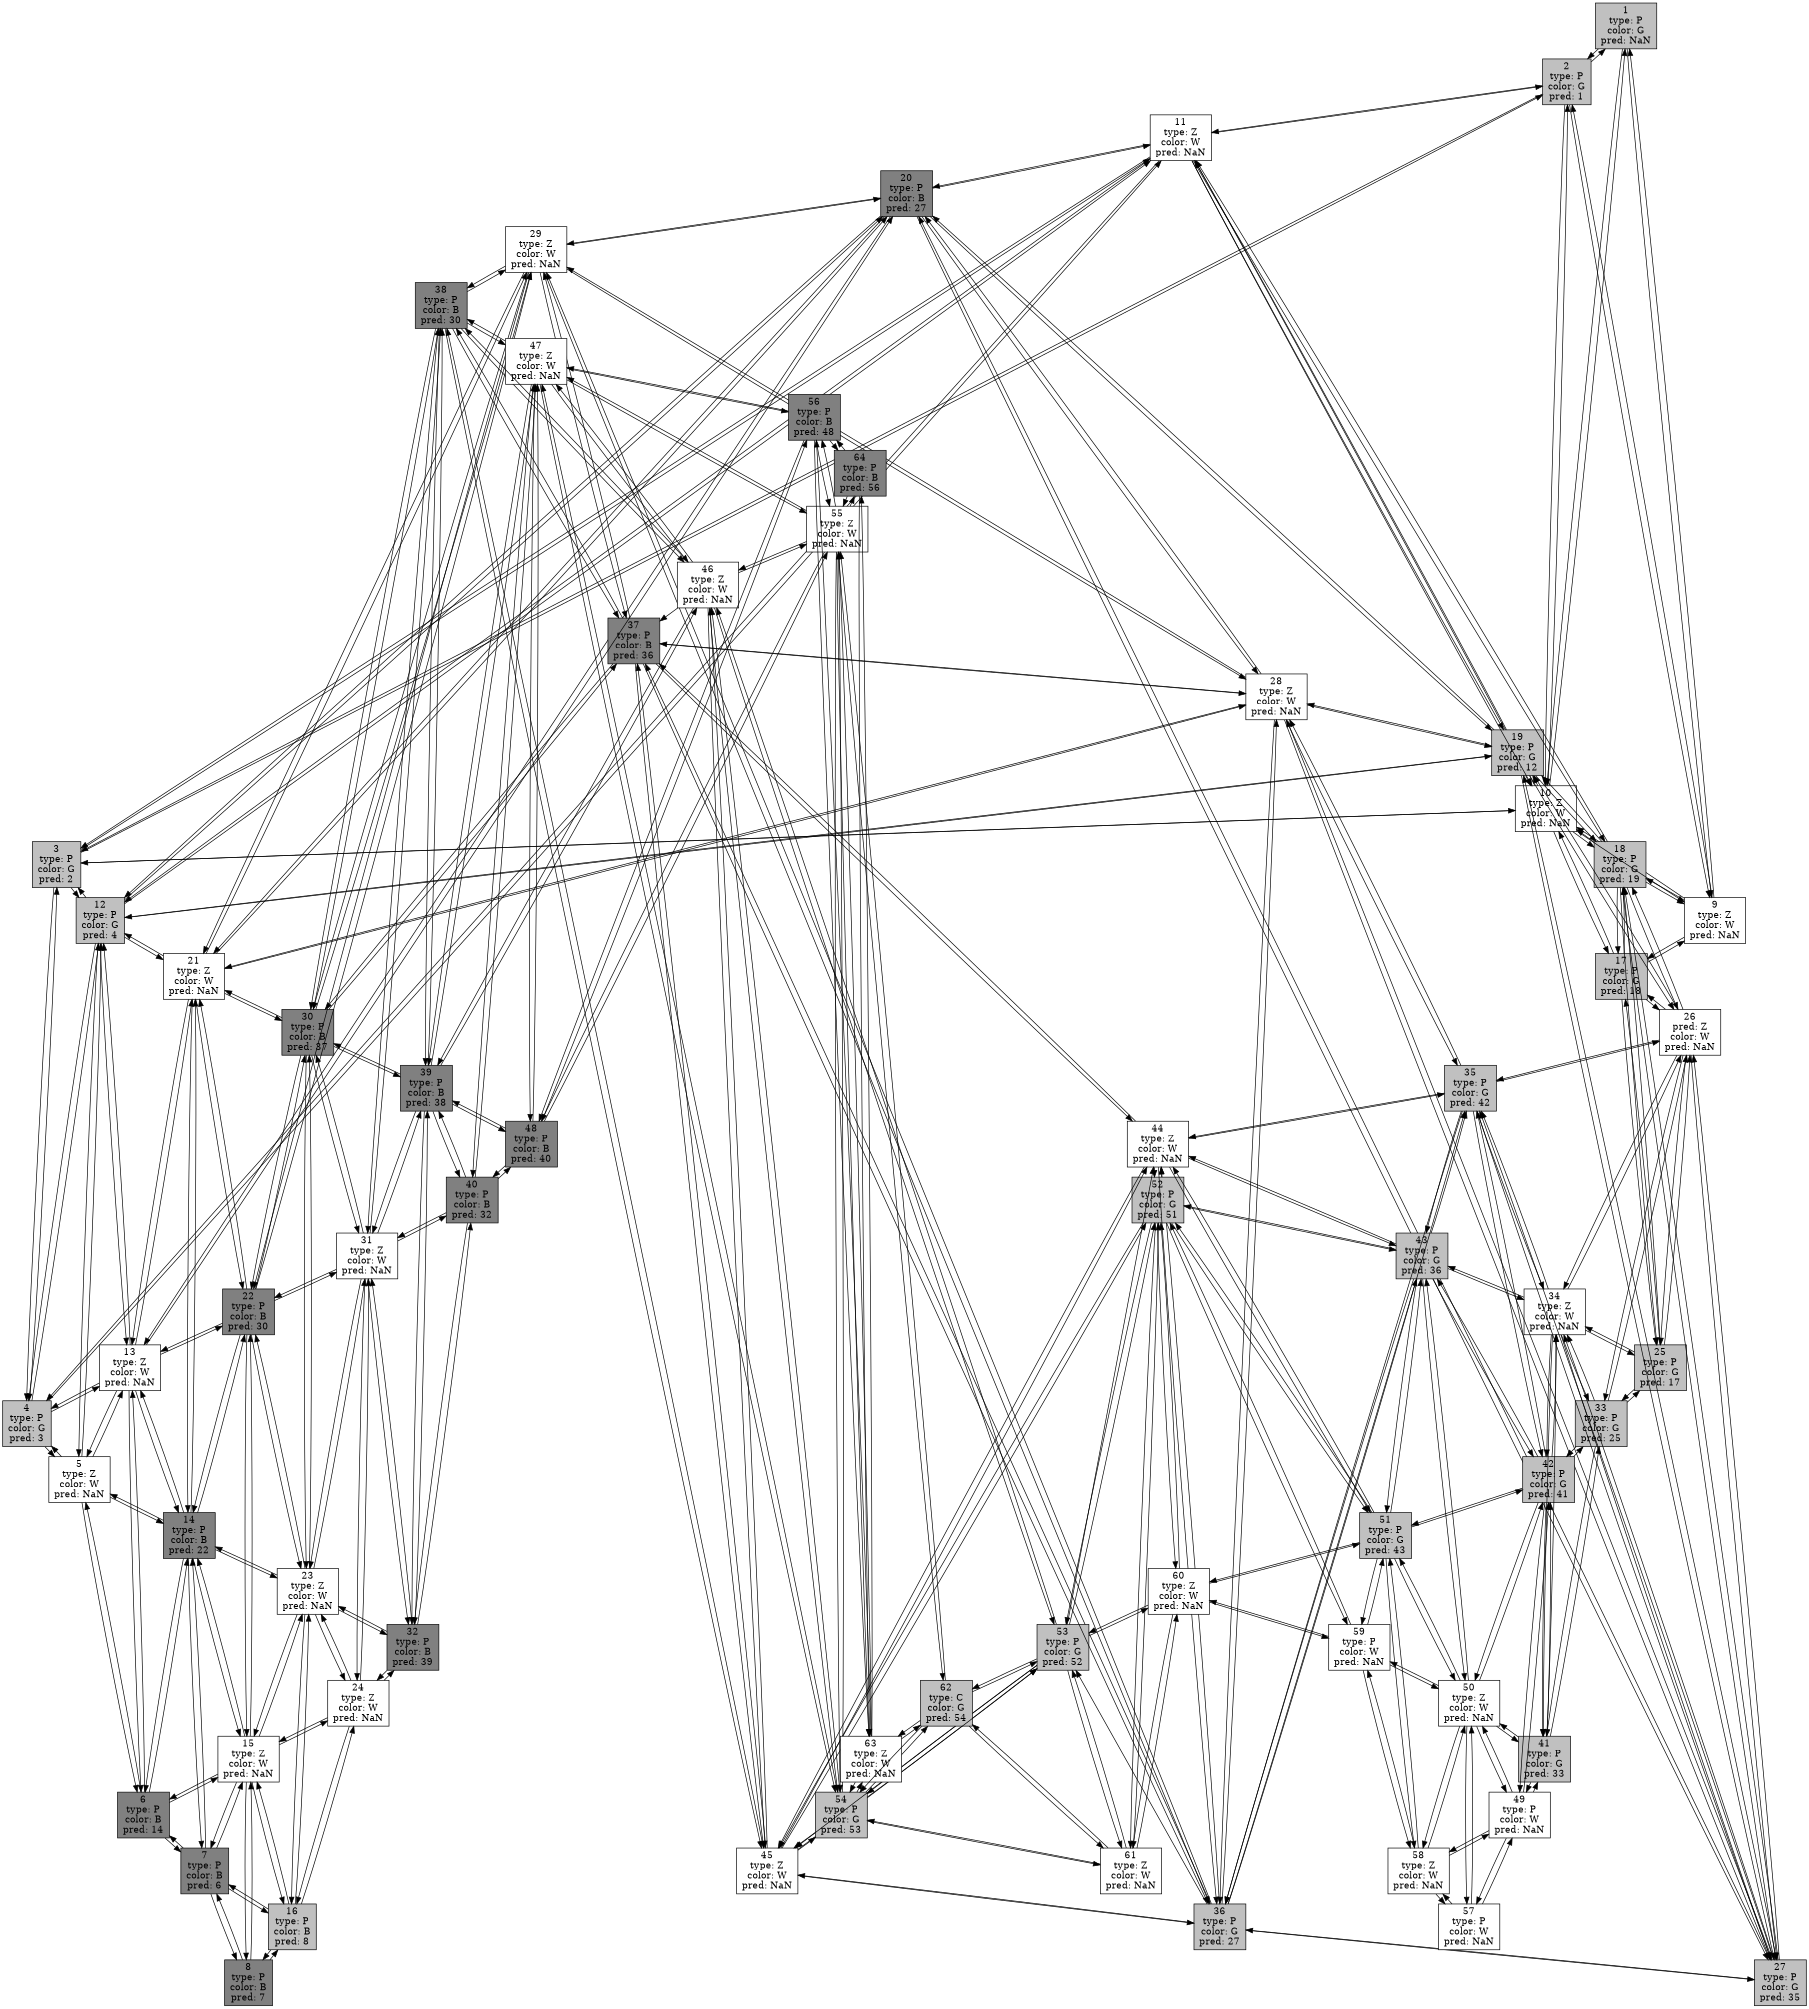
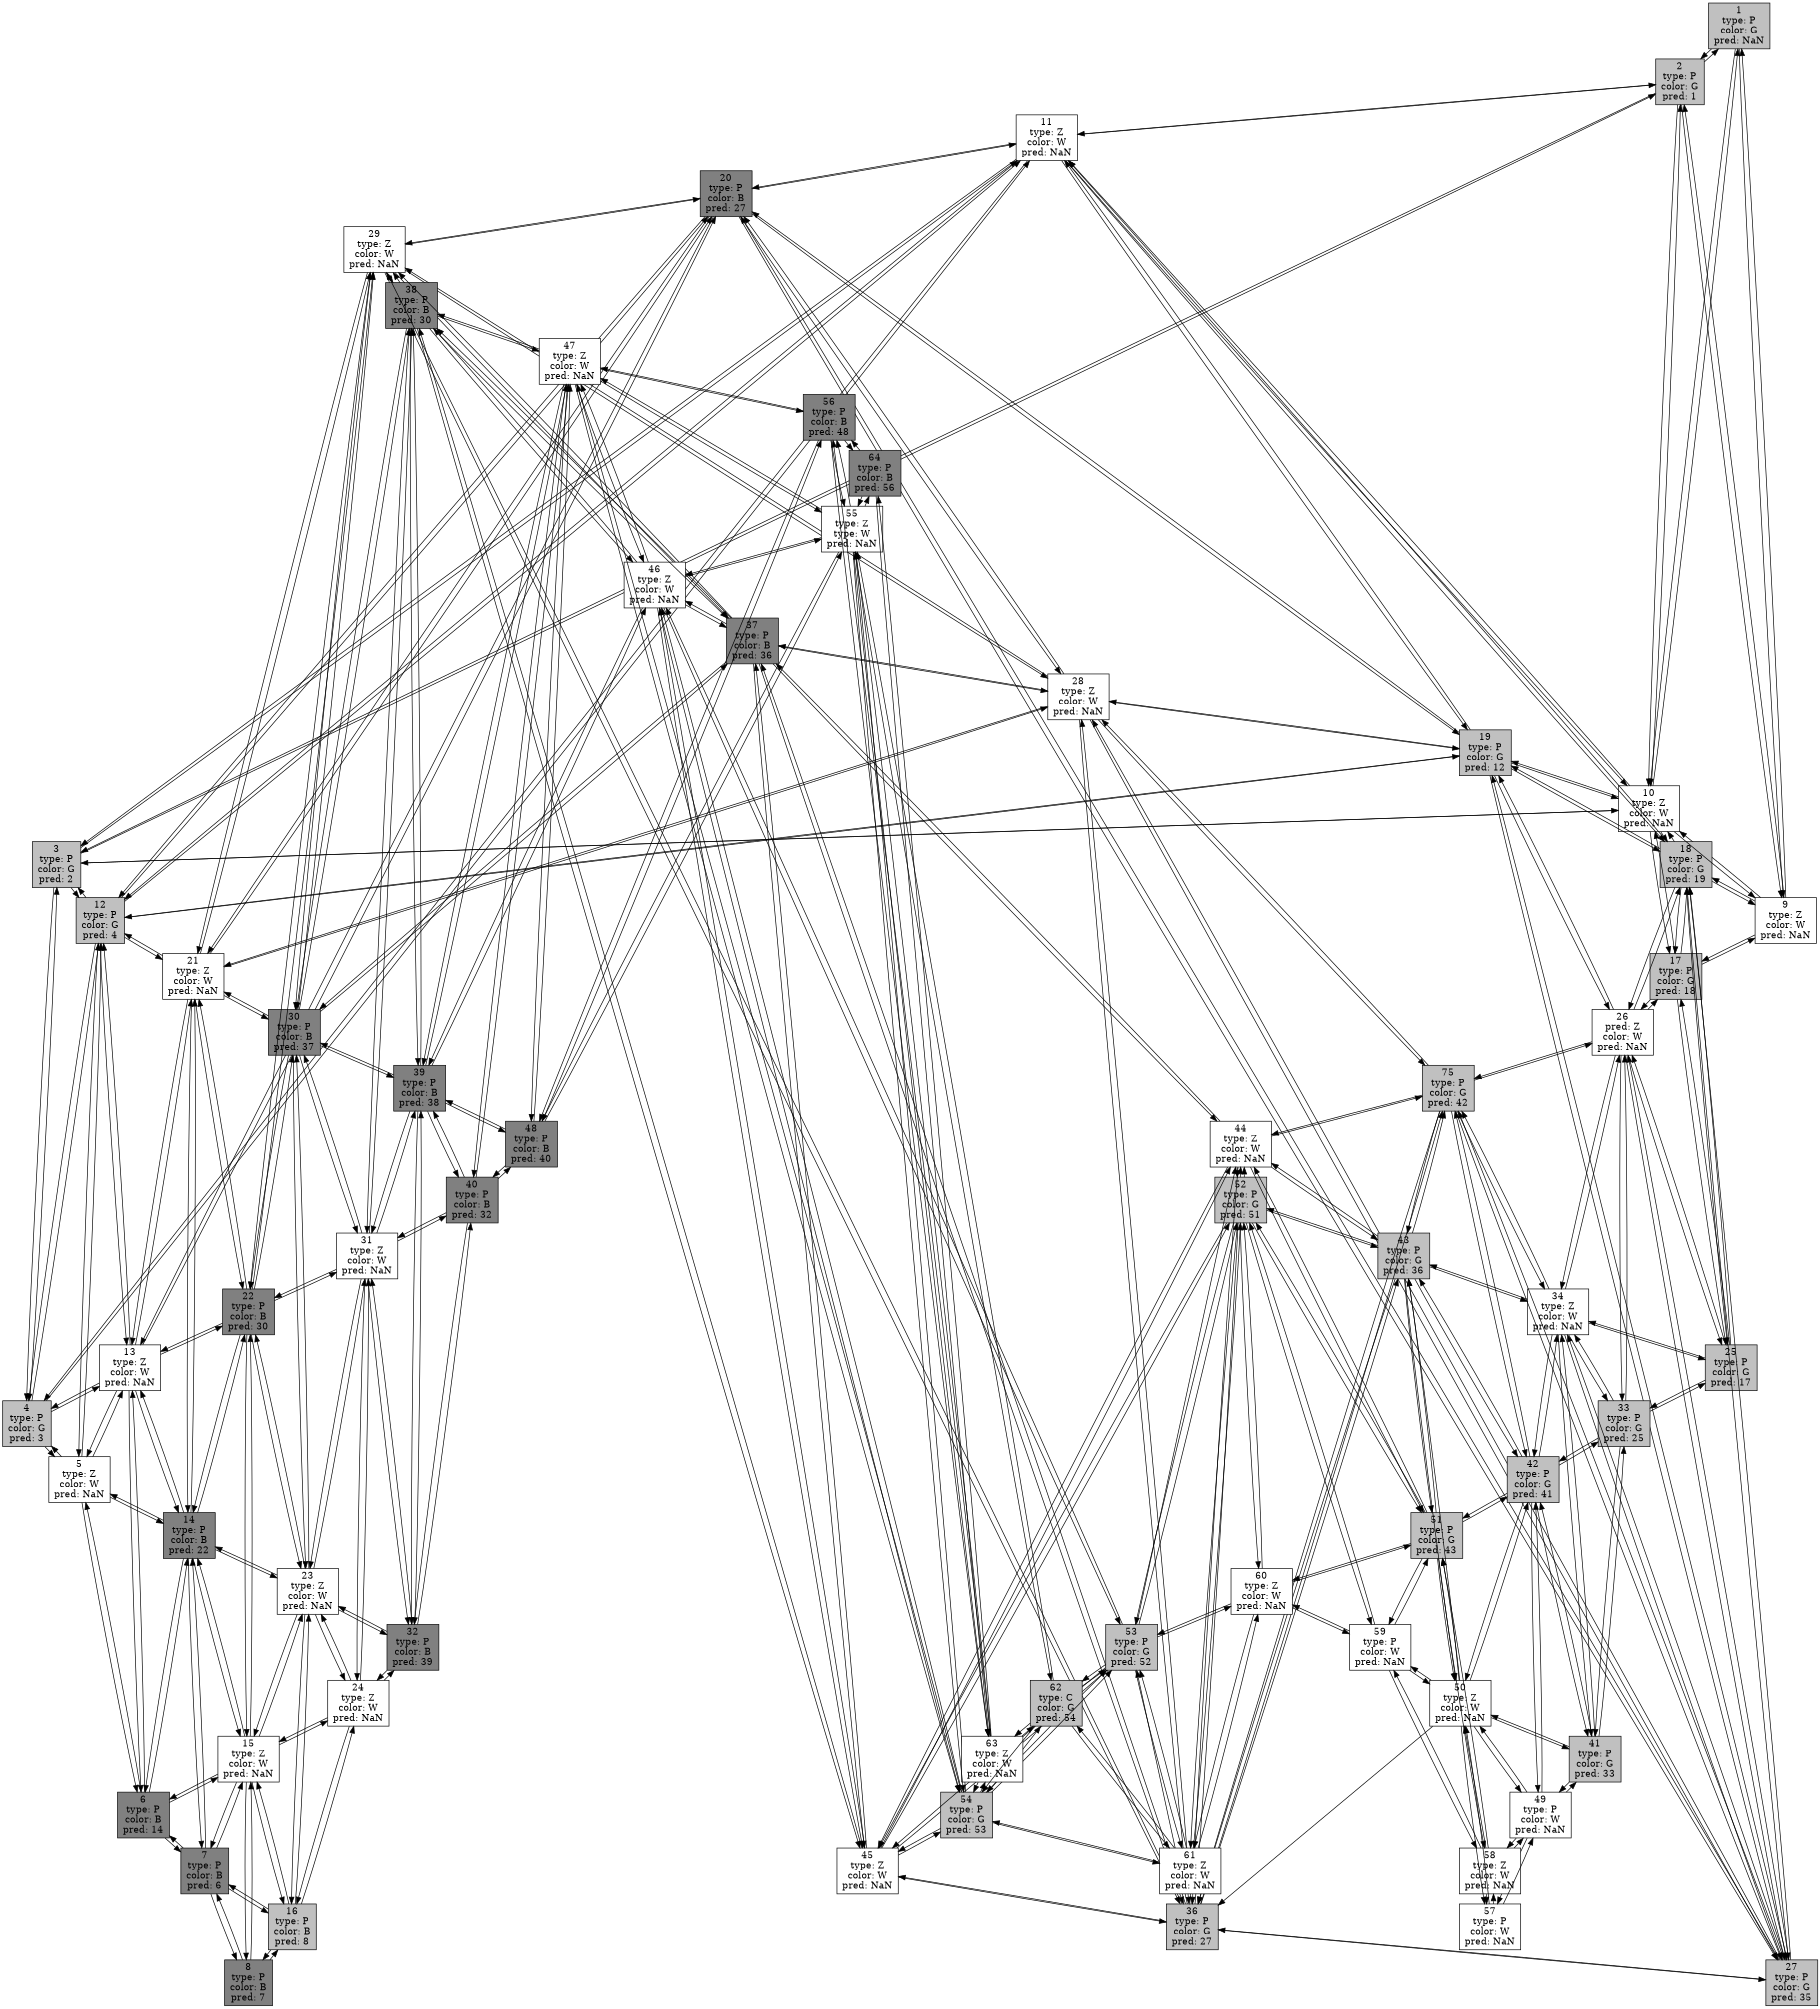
(837, 529) -> (852, 529)
none -> (709, 614)
(1470, 1088) -> (1448, 1088)
(1441, 1783) -> (1328, 1814)
